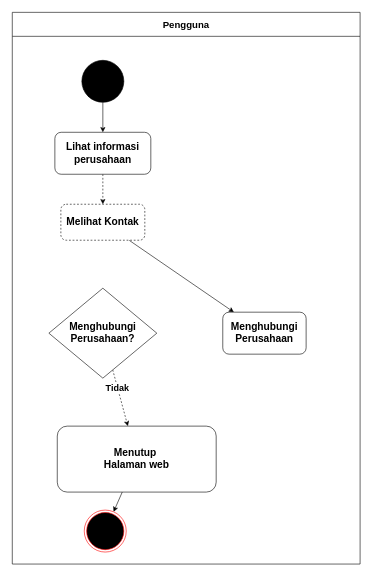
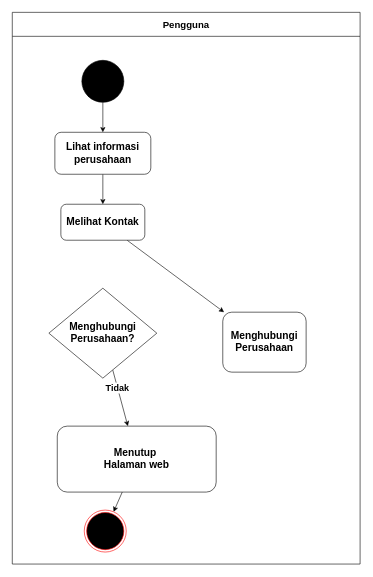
(103, 187) -> (103, 187)
(103, 222) -> (103, 222)
(265, 333) -> (265, 342)
(123, 408) -> (123, 408)
